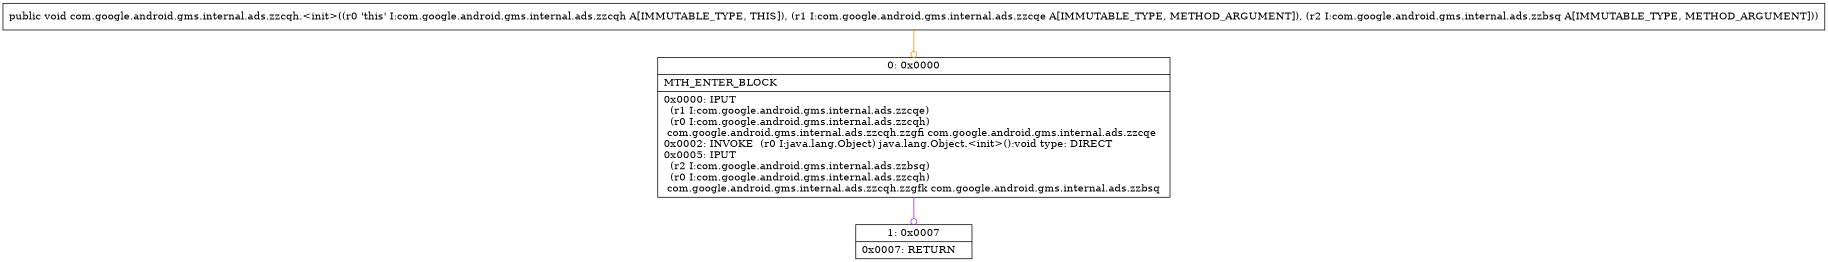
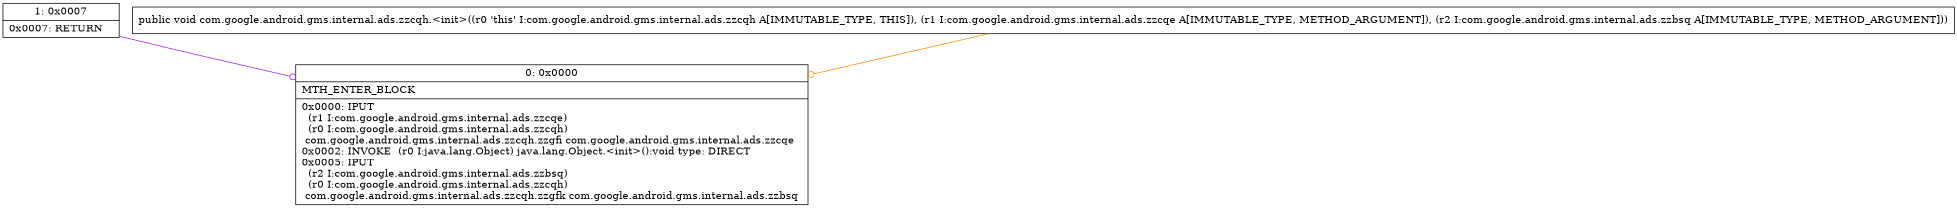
(914, 208) -> (204, 57)
